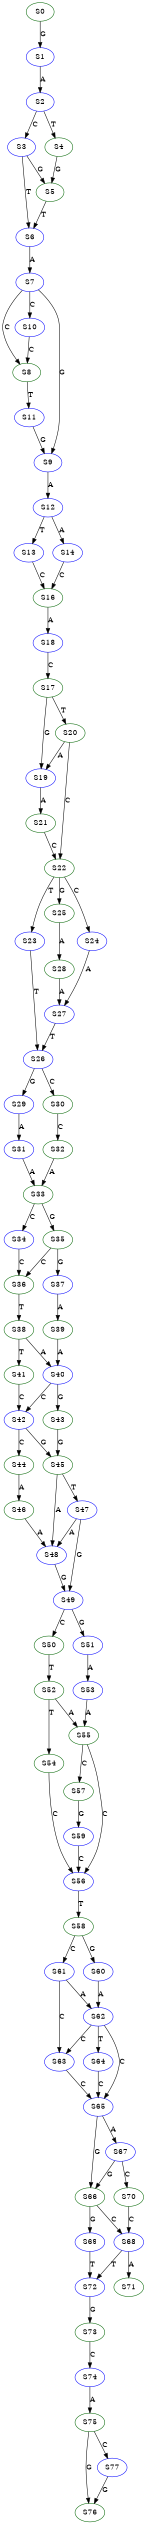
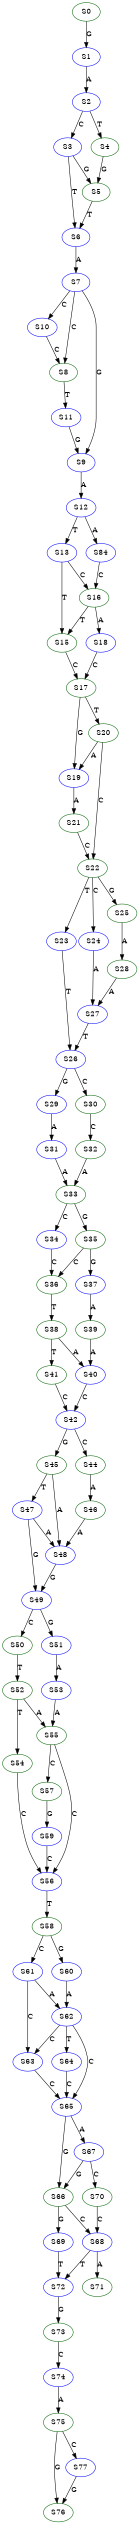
(68, 553) -> (101, 553)
none -> (62, 643)
(58, 1420) -> none
